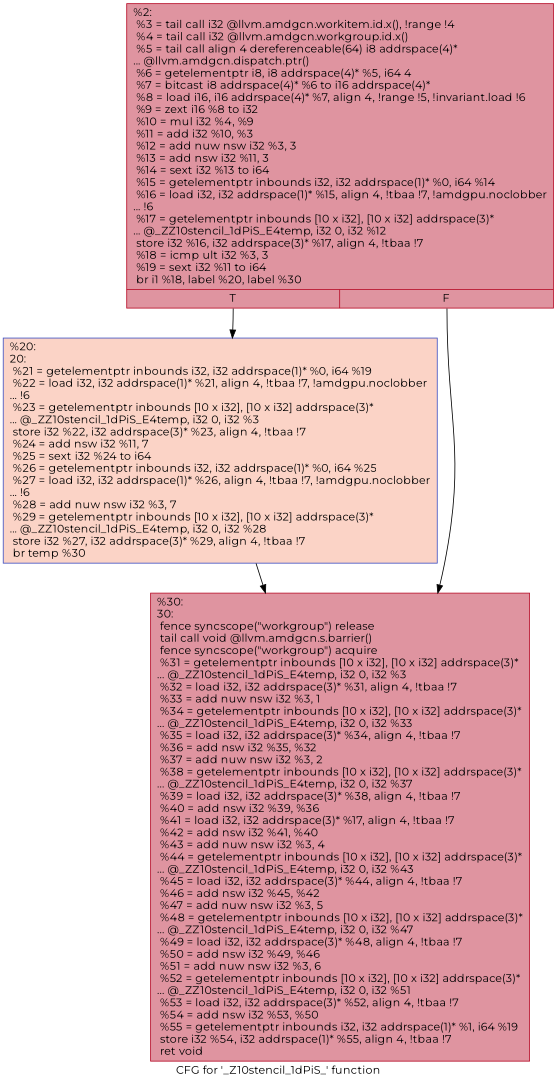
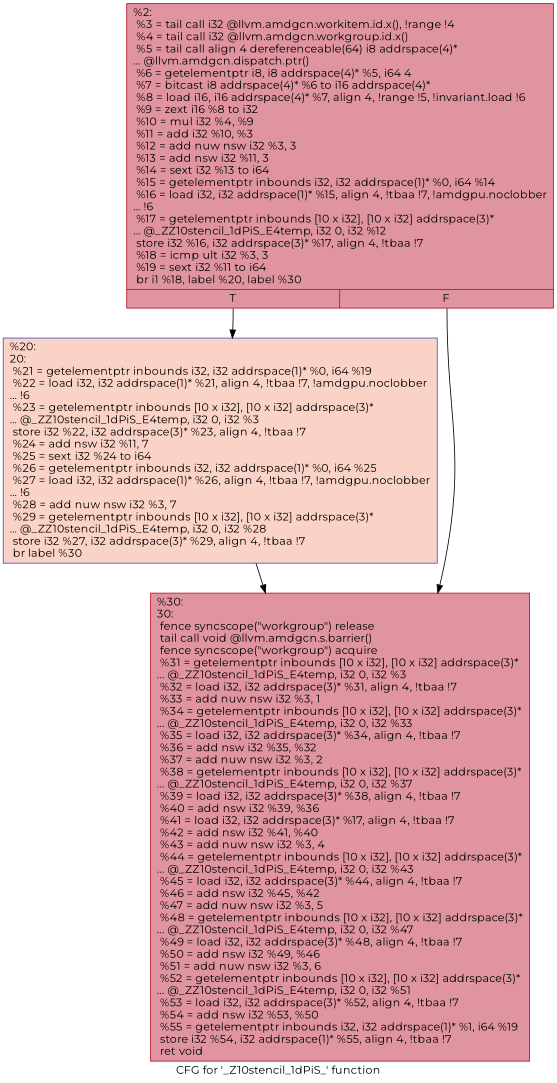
(48, 553) -> (46, 553)
